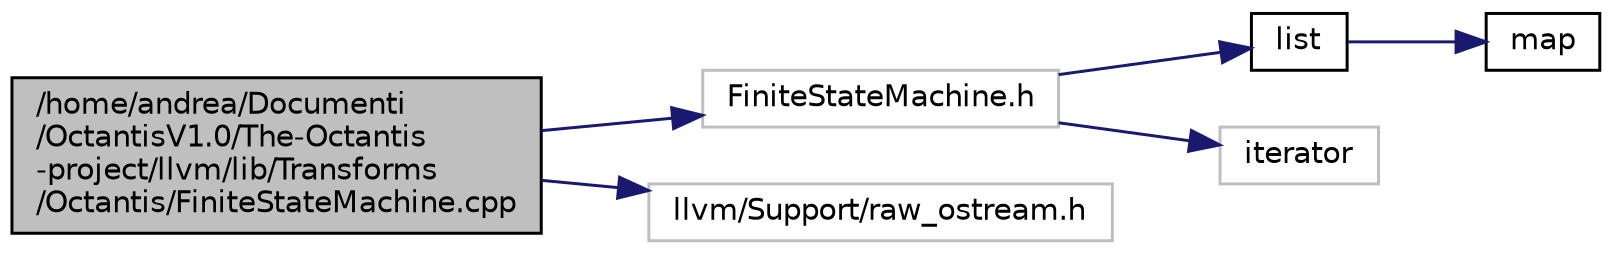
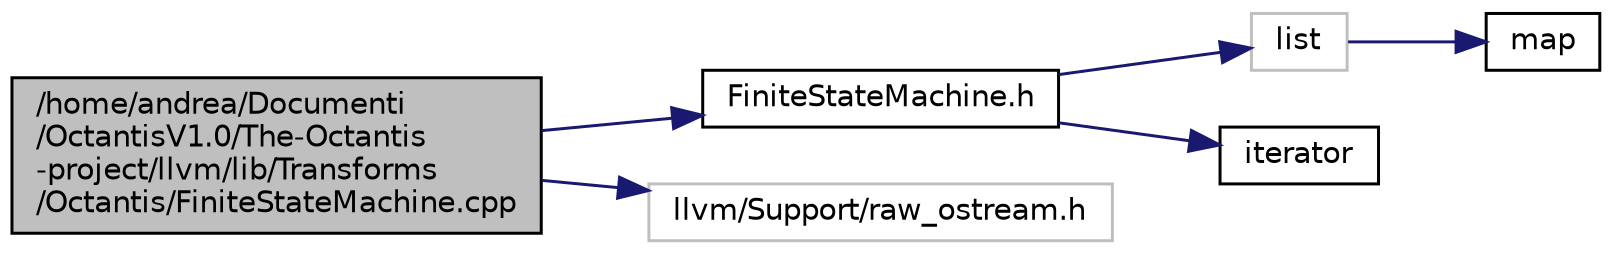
(1299, 42) -> (1299, 42)
(881, 99) -> (881, 99)
(1299, 155) -> (1299, 155)
